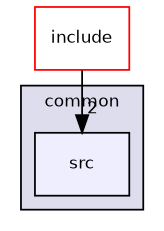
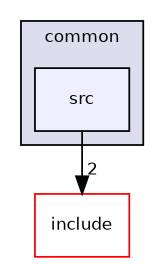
(82, 96) -> (82, 156)
